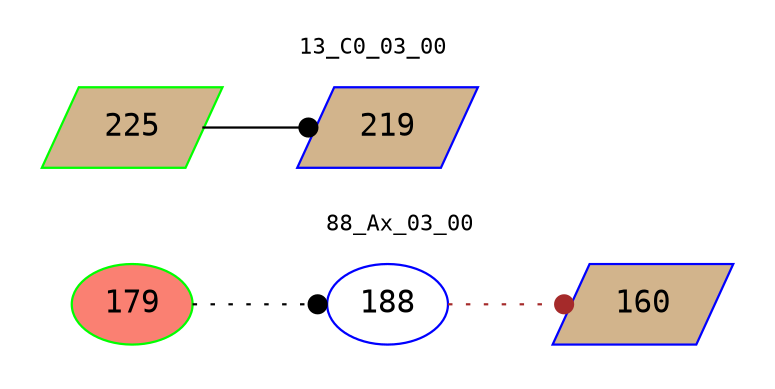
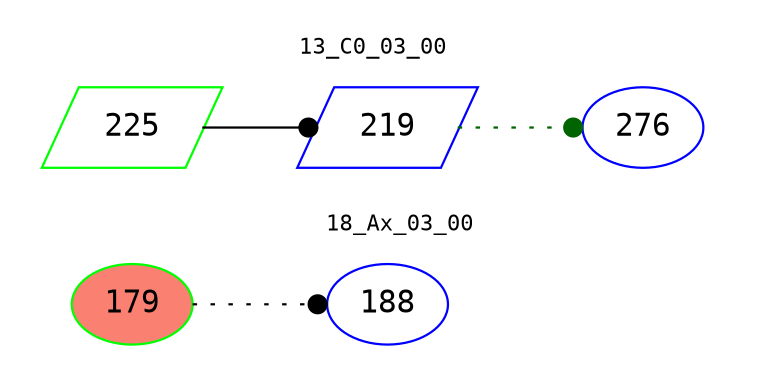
(132, 128) -> (132, 128)
(388, 128) -> (388, 128)
none -> (643, 128)
(401, 225) -> (401, 225)
(643, 304) -> none
